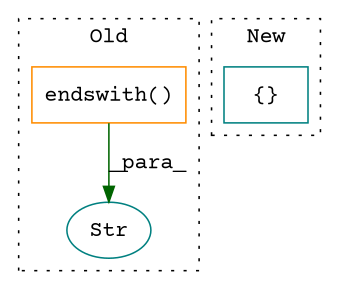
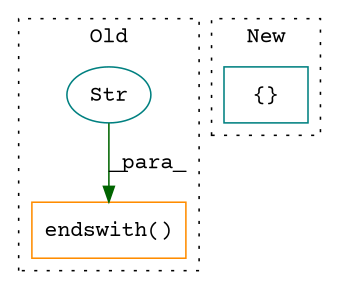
(109, 155) -> (109, 155)
